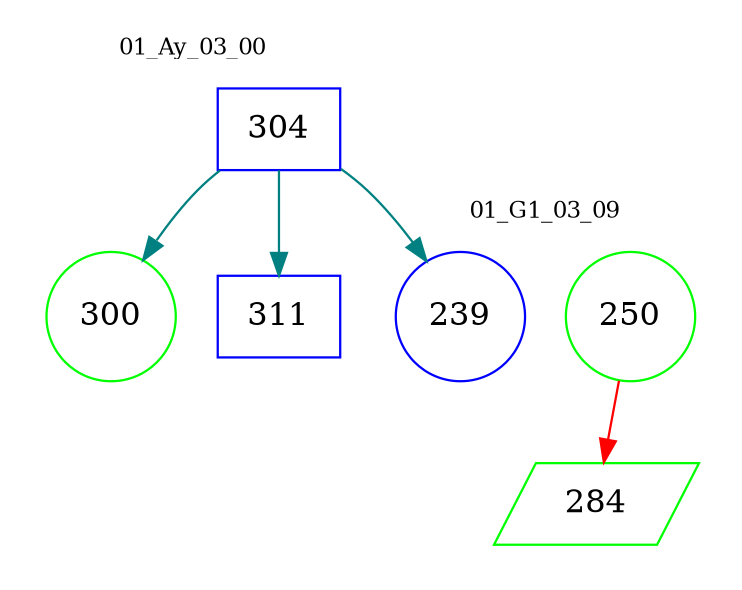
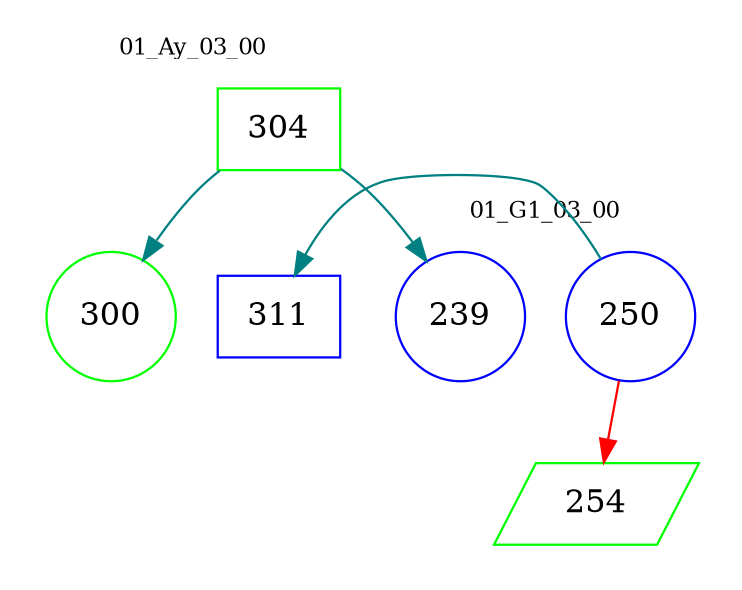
(279, 129) -> (279, 129)
(279, 212) -> (455, 175)
(545, 212) -> (545, 212)
(631, 317) -> (631, 317)
(596, 504) -> (596, 504)
